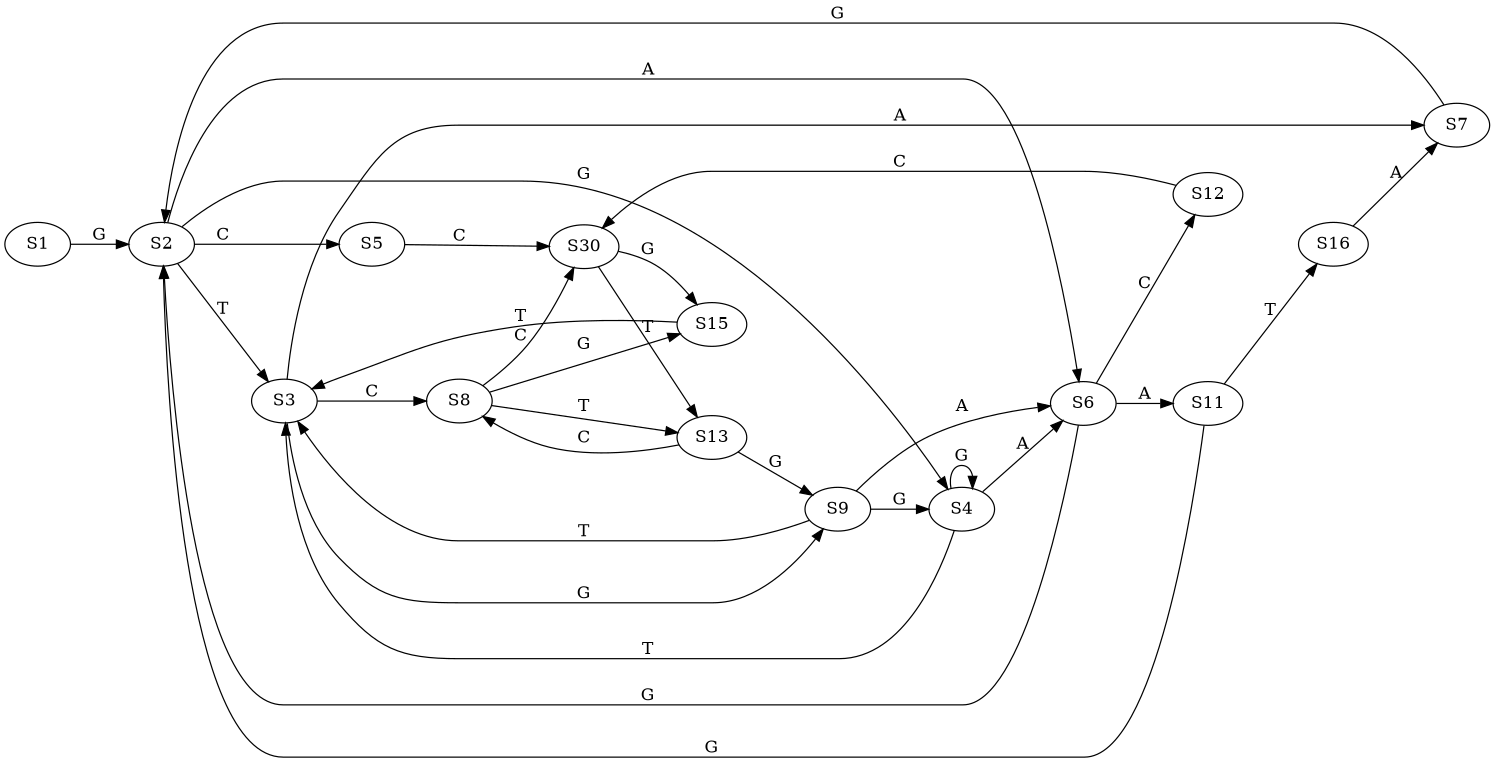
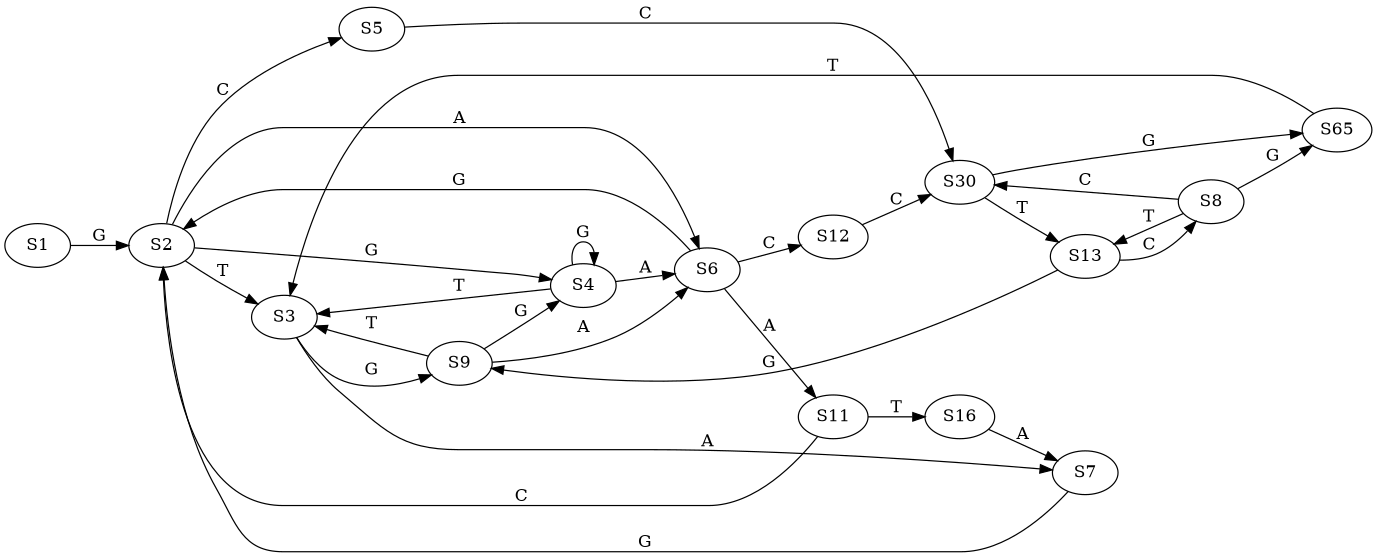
(712, 324) -> (1337, 130)
(366, 401) -> none
(712, 748) -> (521, 496)
